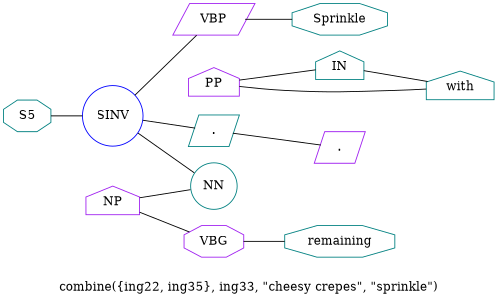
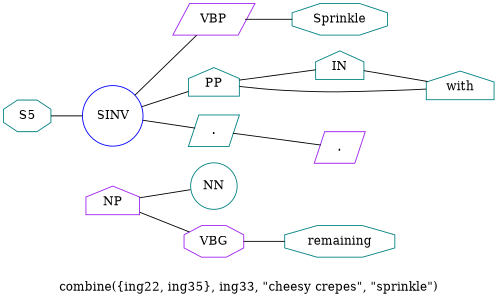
(214, 83) -> (214, 83)
(166, 153) -> (165, 99)
